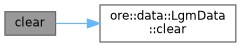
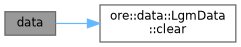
(30, 23) -> (30, 23)
